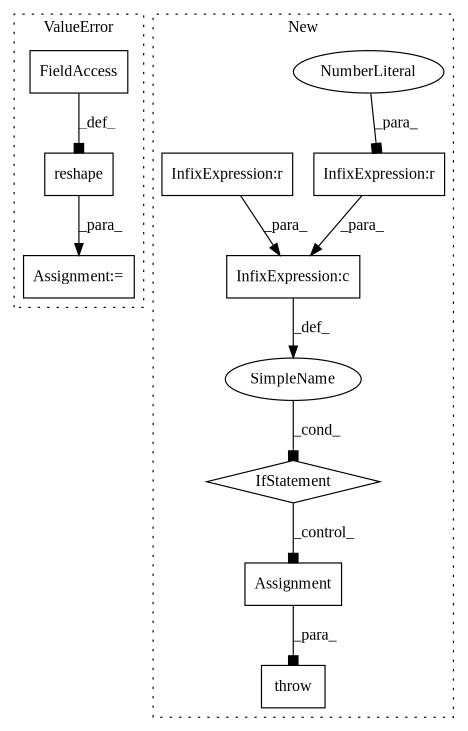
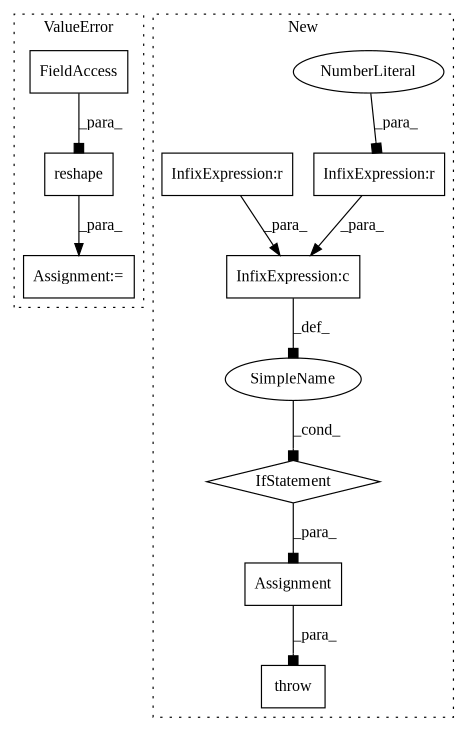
(97, 123) -> (101, 123)
(293, 322) -> (293, 322)
(324, 533) -> (315, 533)
